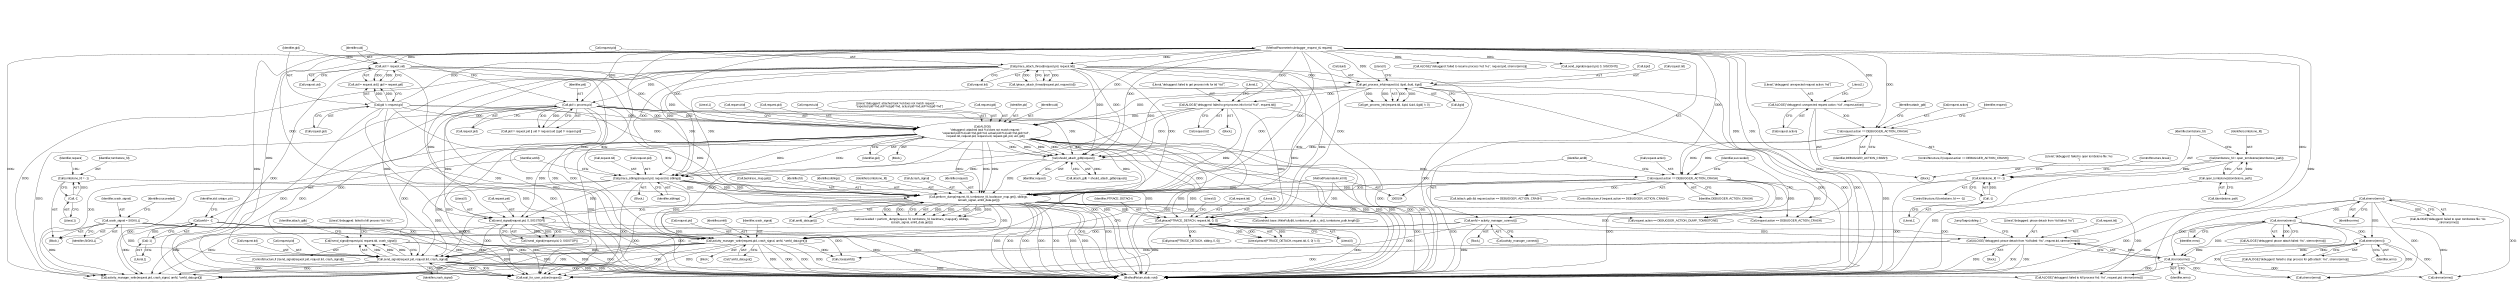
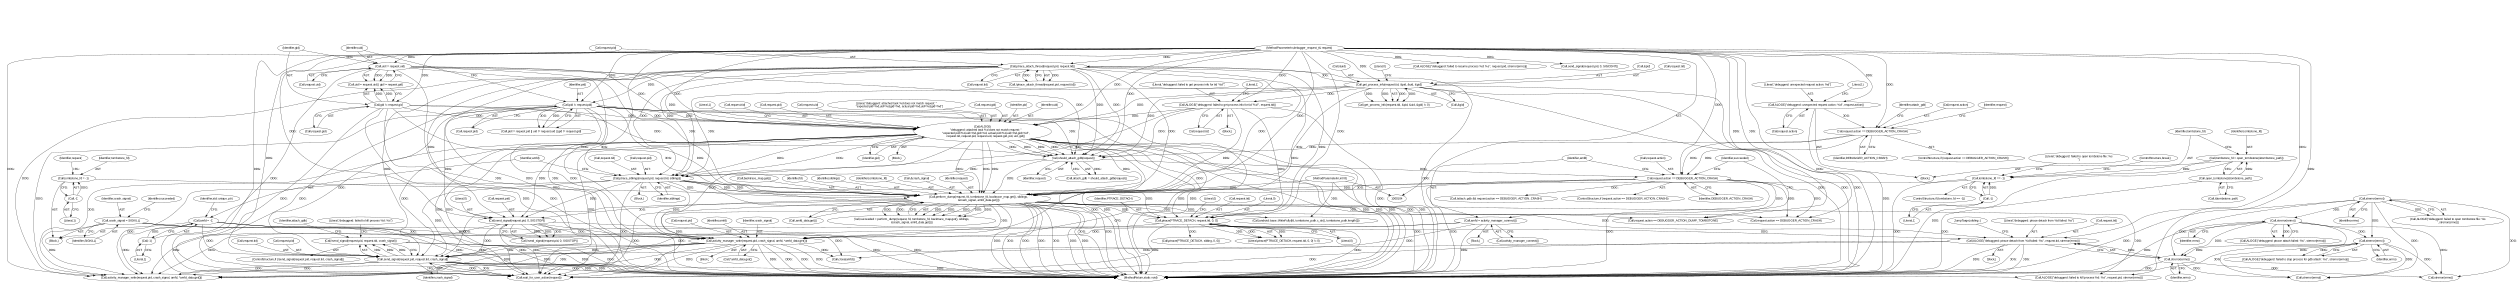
(734, 57) -> (814, 51)
(1219, 68) -> (1223, 68)
none -> (768, 80)
(577, 105) -> (577, 105)
(241, 255) -> (266, 255)
